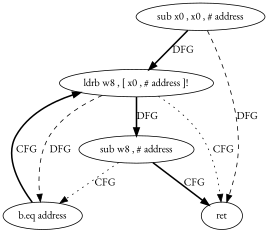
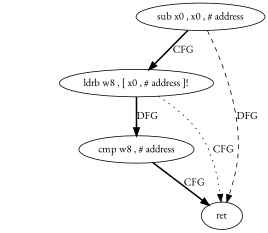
(183, 50) -> (183, 50)
(136, 149) -> (136, 149)
(43, 216) -> none
